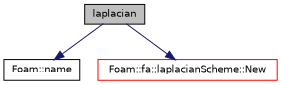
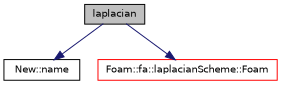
(42, 70) -> (42, 70)
(188, 70) -> (188, 70)
